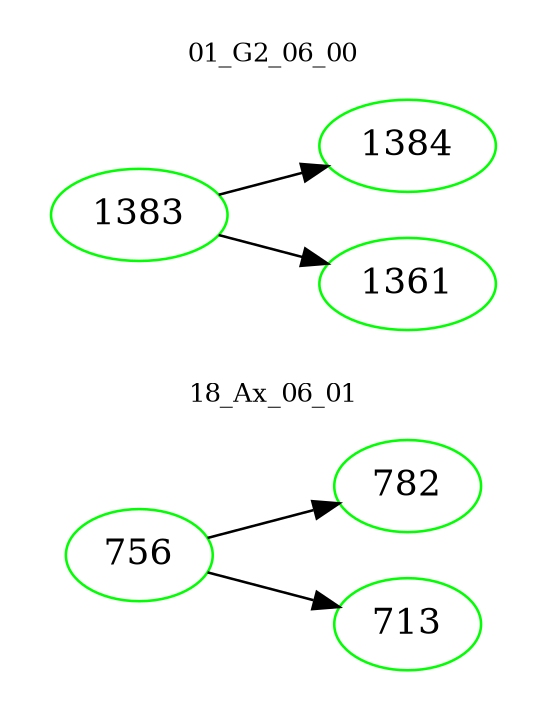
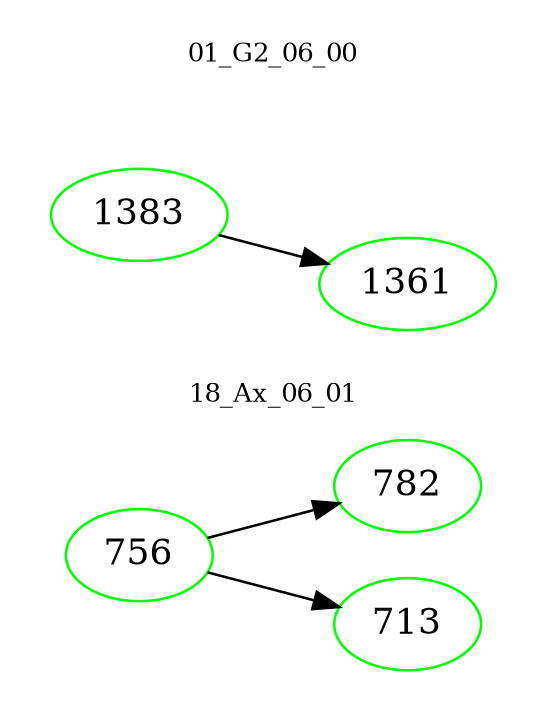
(408, 146) -> none
